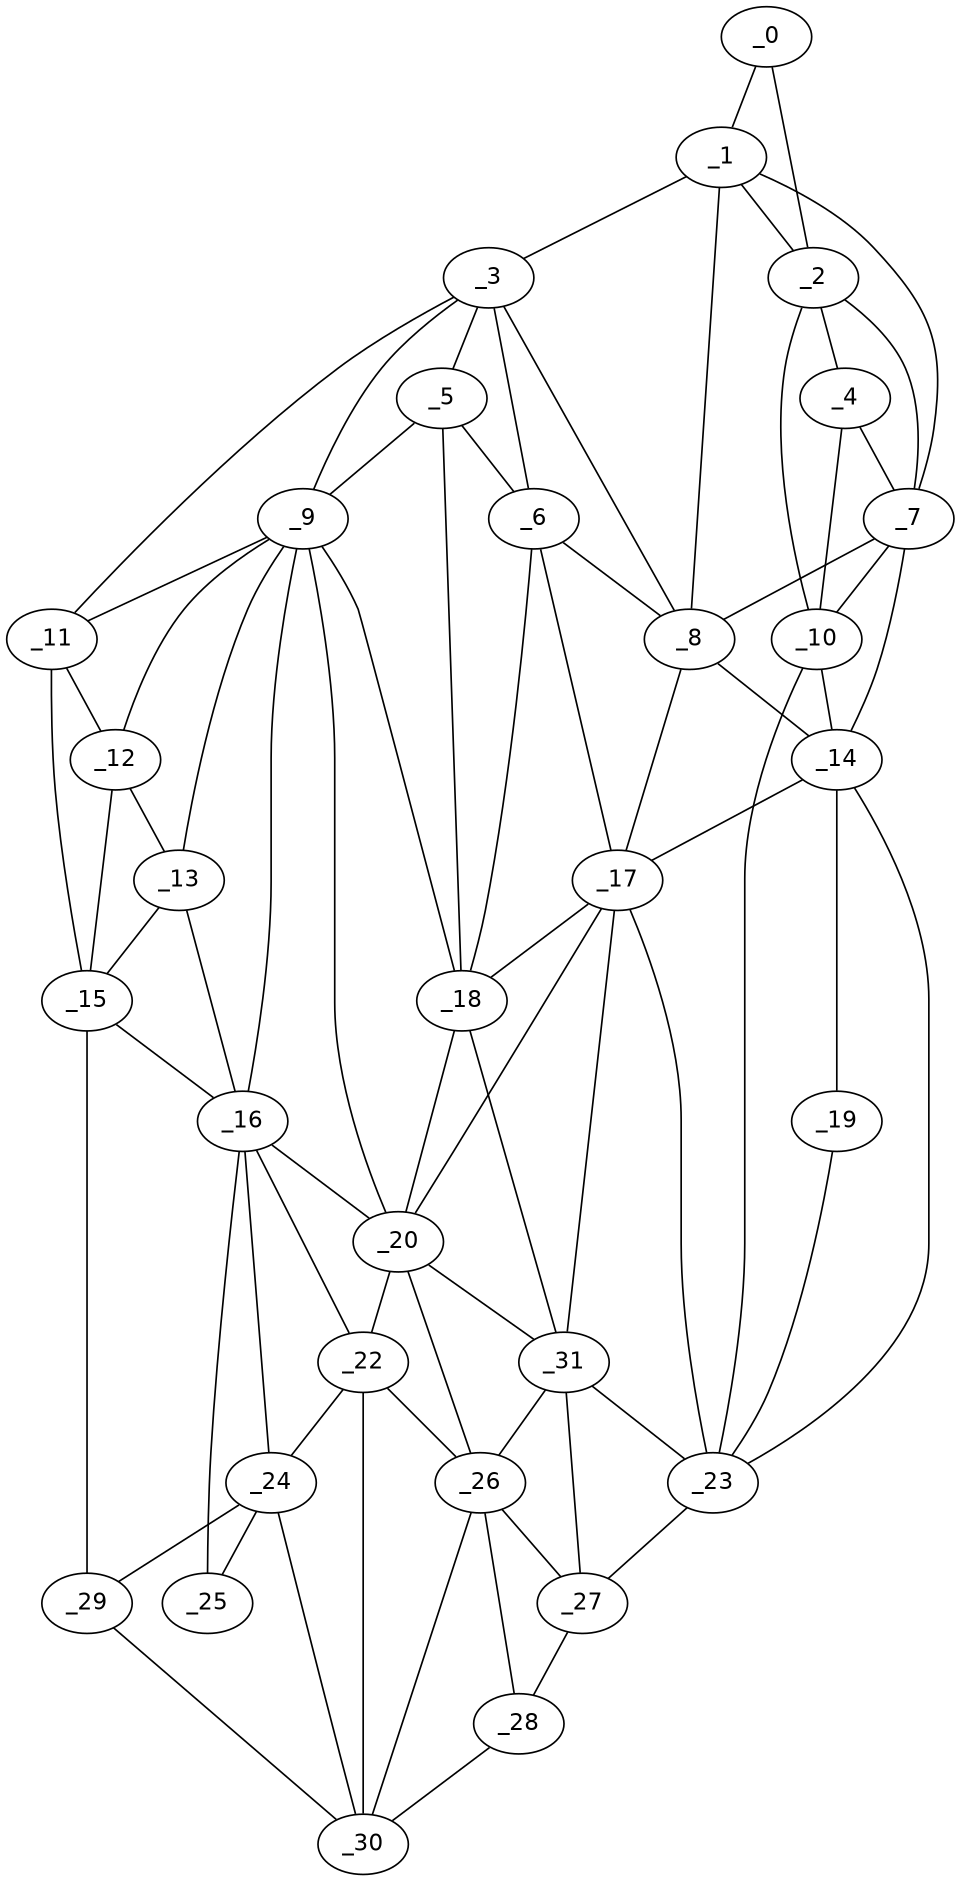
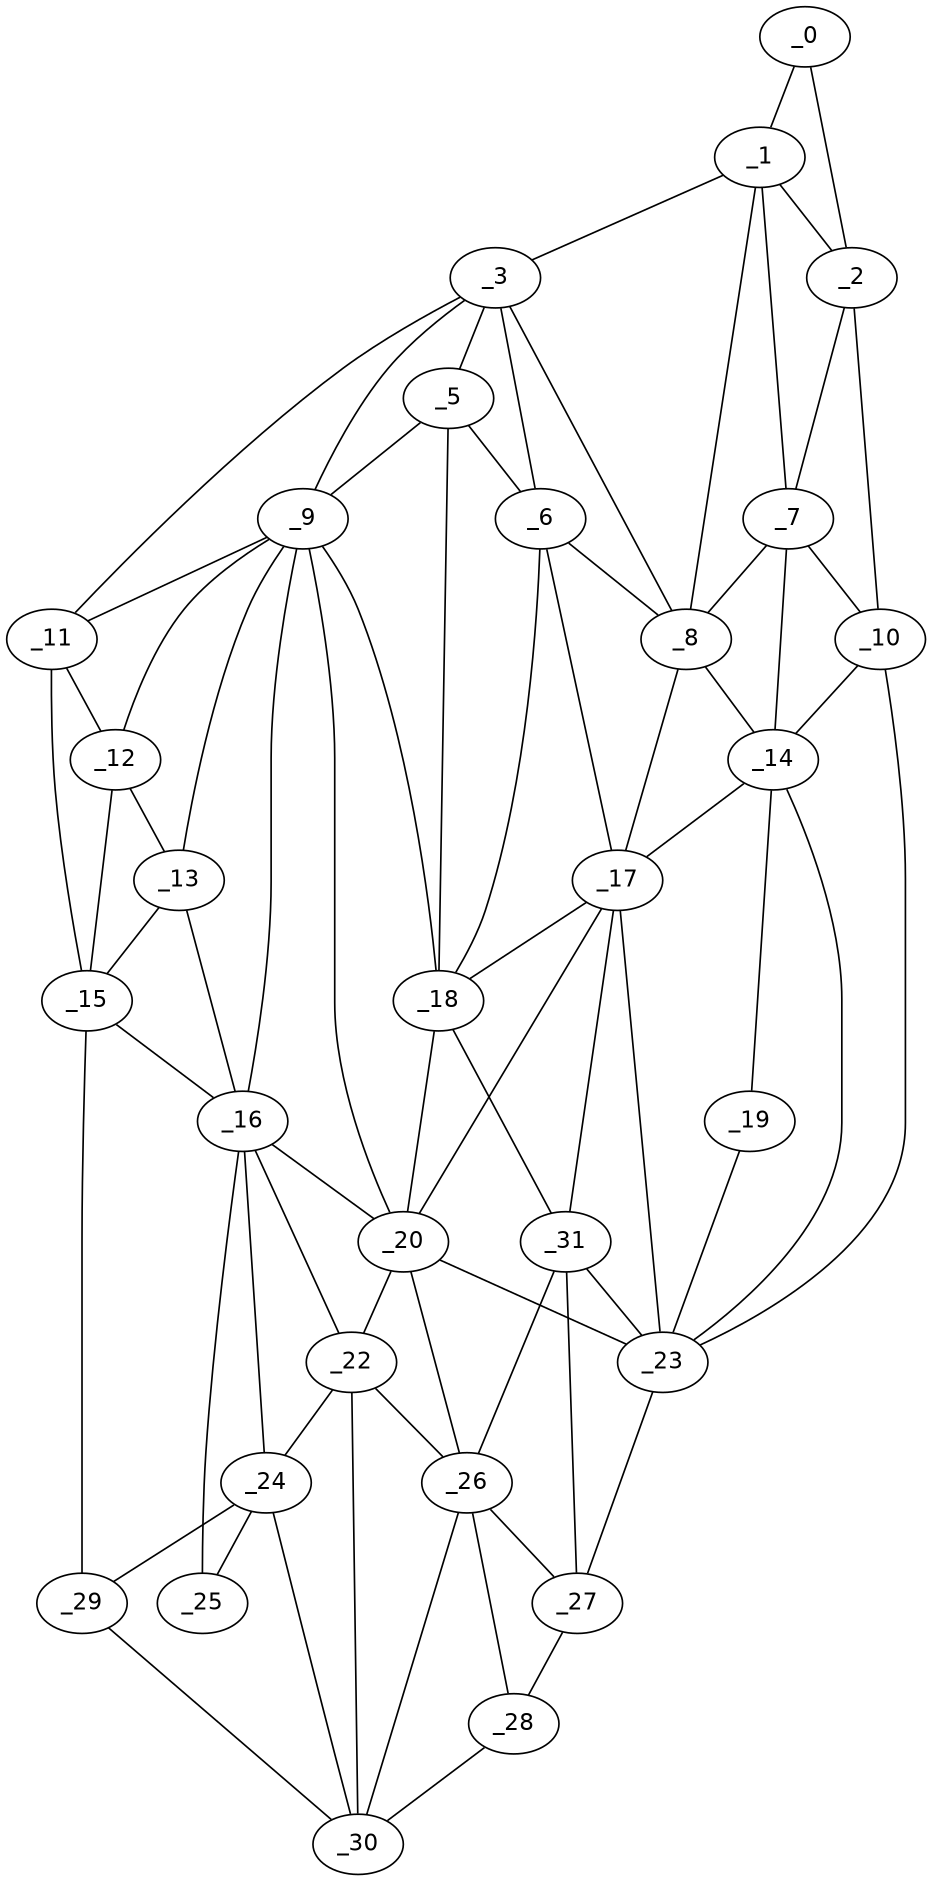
(845, 398) -> none
(481, 1302) -> (528, 1300)
